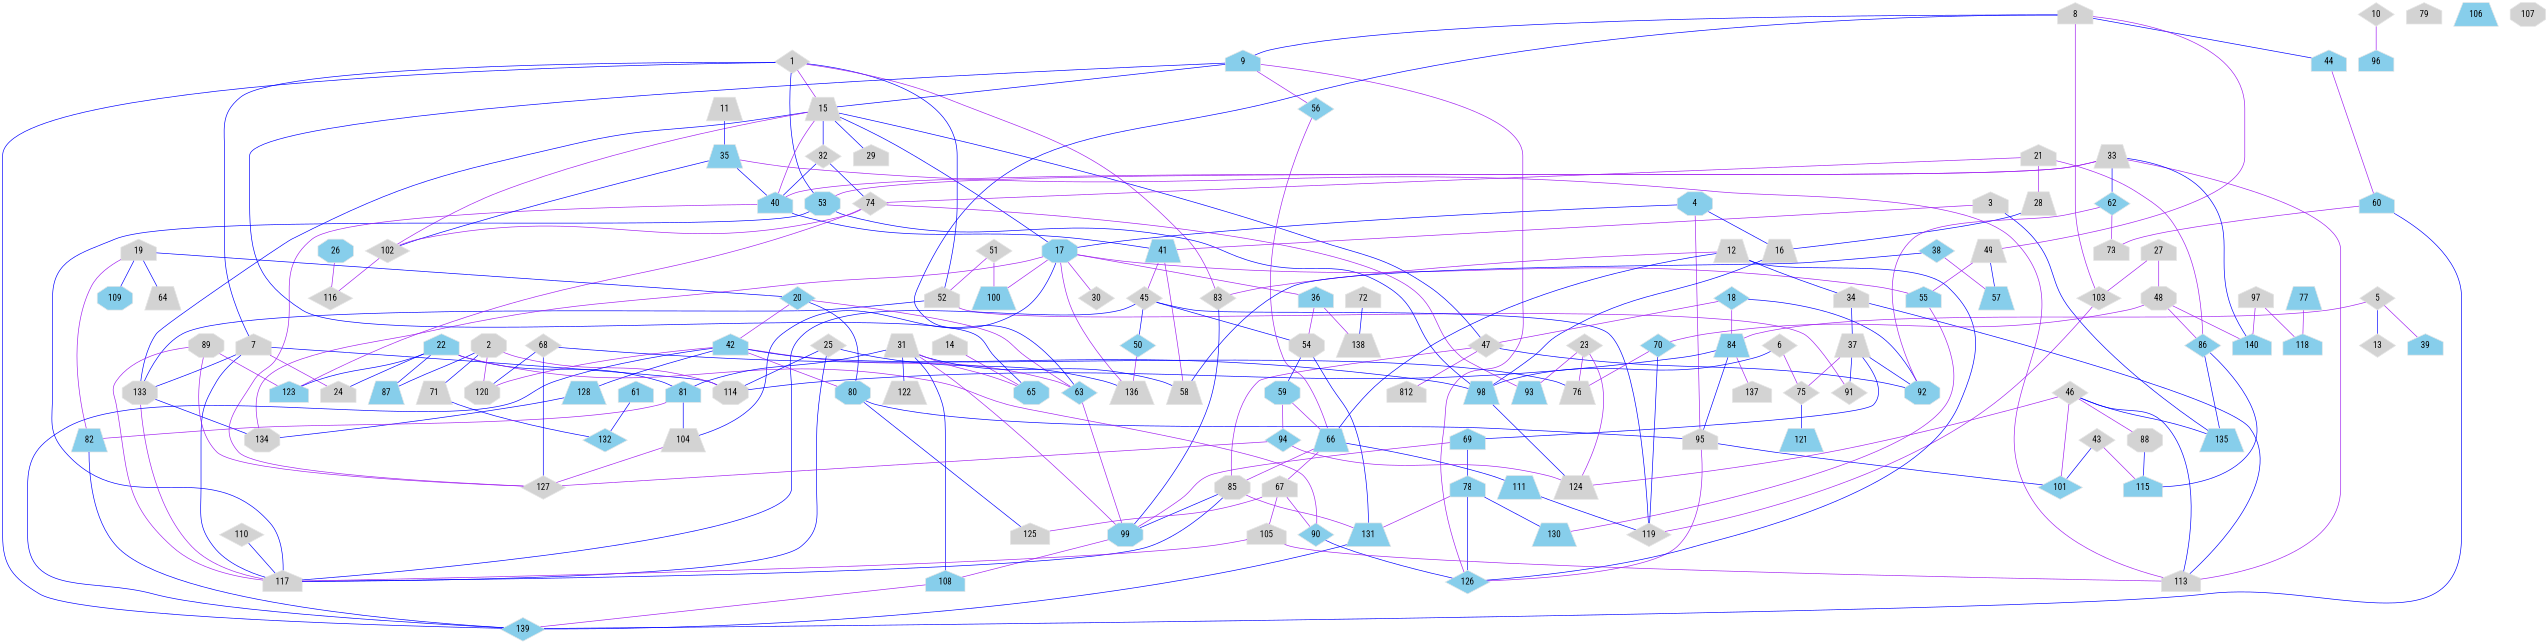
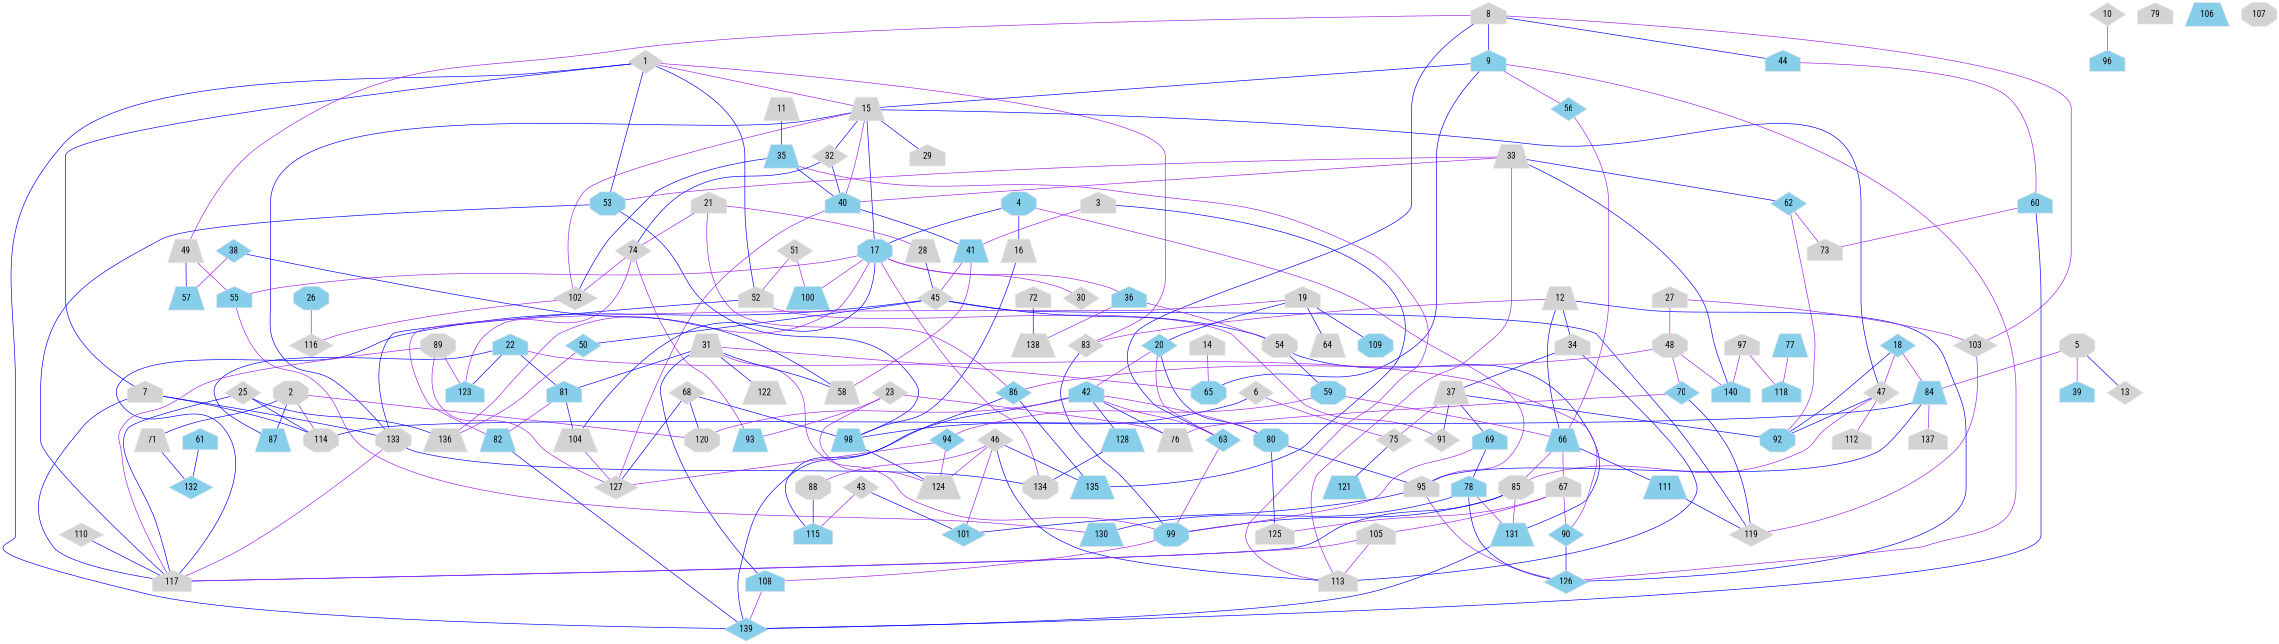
(1908, 234) -> (929, 275)
(2377, 298) -> (2077, 346)
(338, 393) -> none
(1407, 393) -> (1852, 440)
